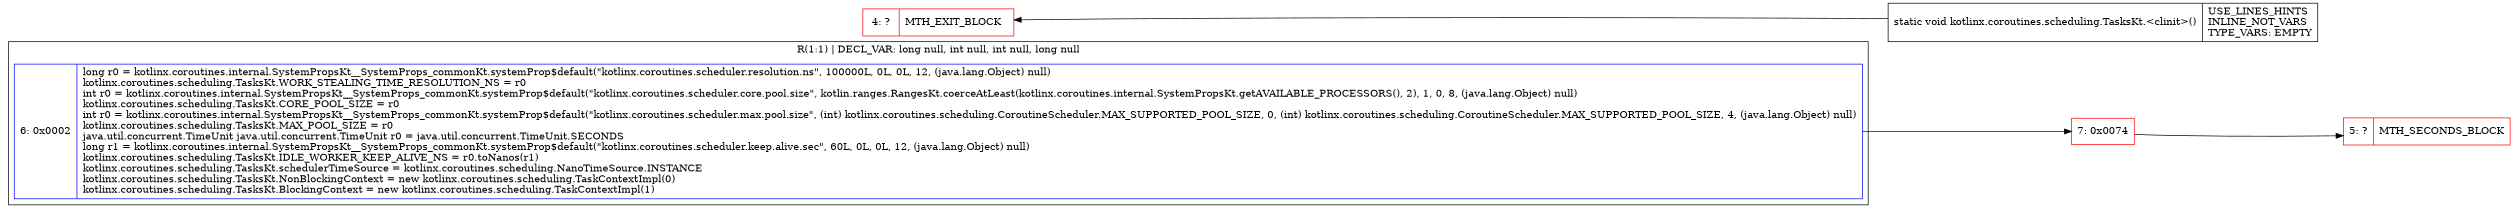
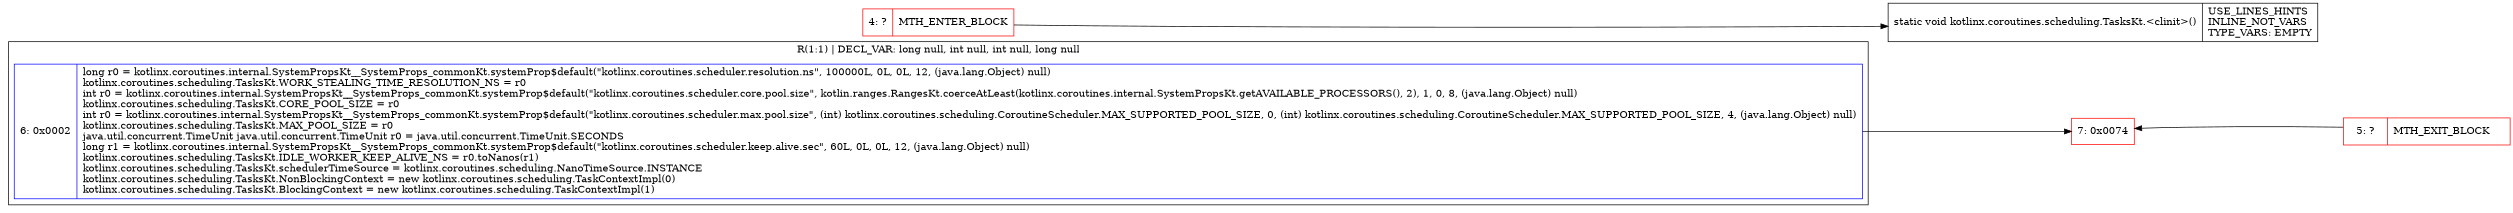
(1455, 18) -> (1447, 27)
(953, 22) -> (953, 22)
(2442, 131) -> (2442, 131)
(2235, 136) -> (2243, 127)
